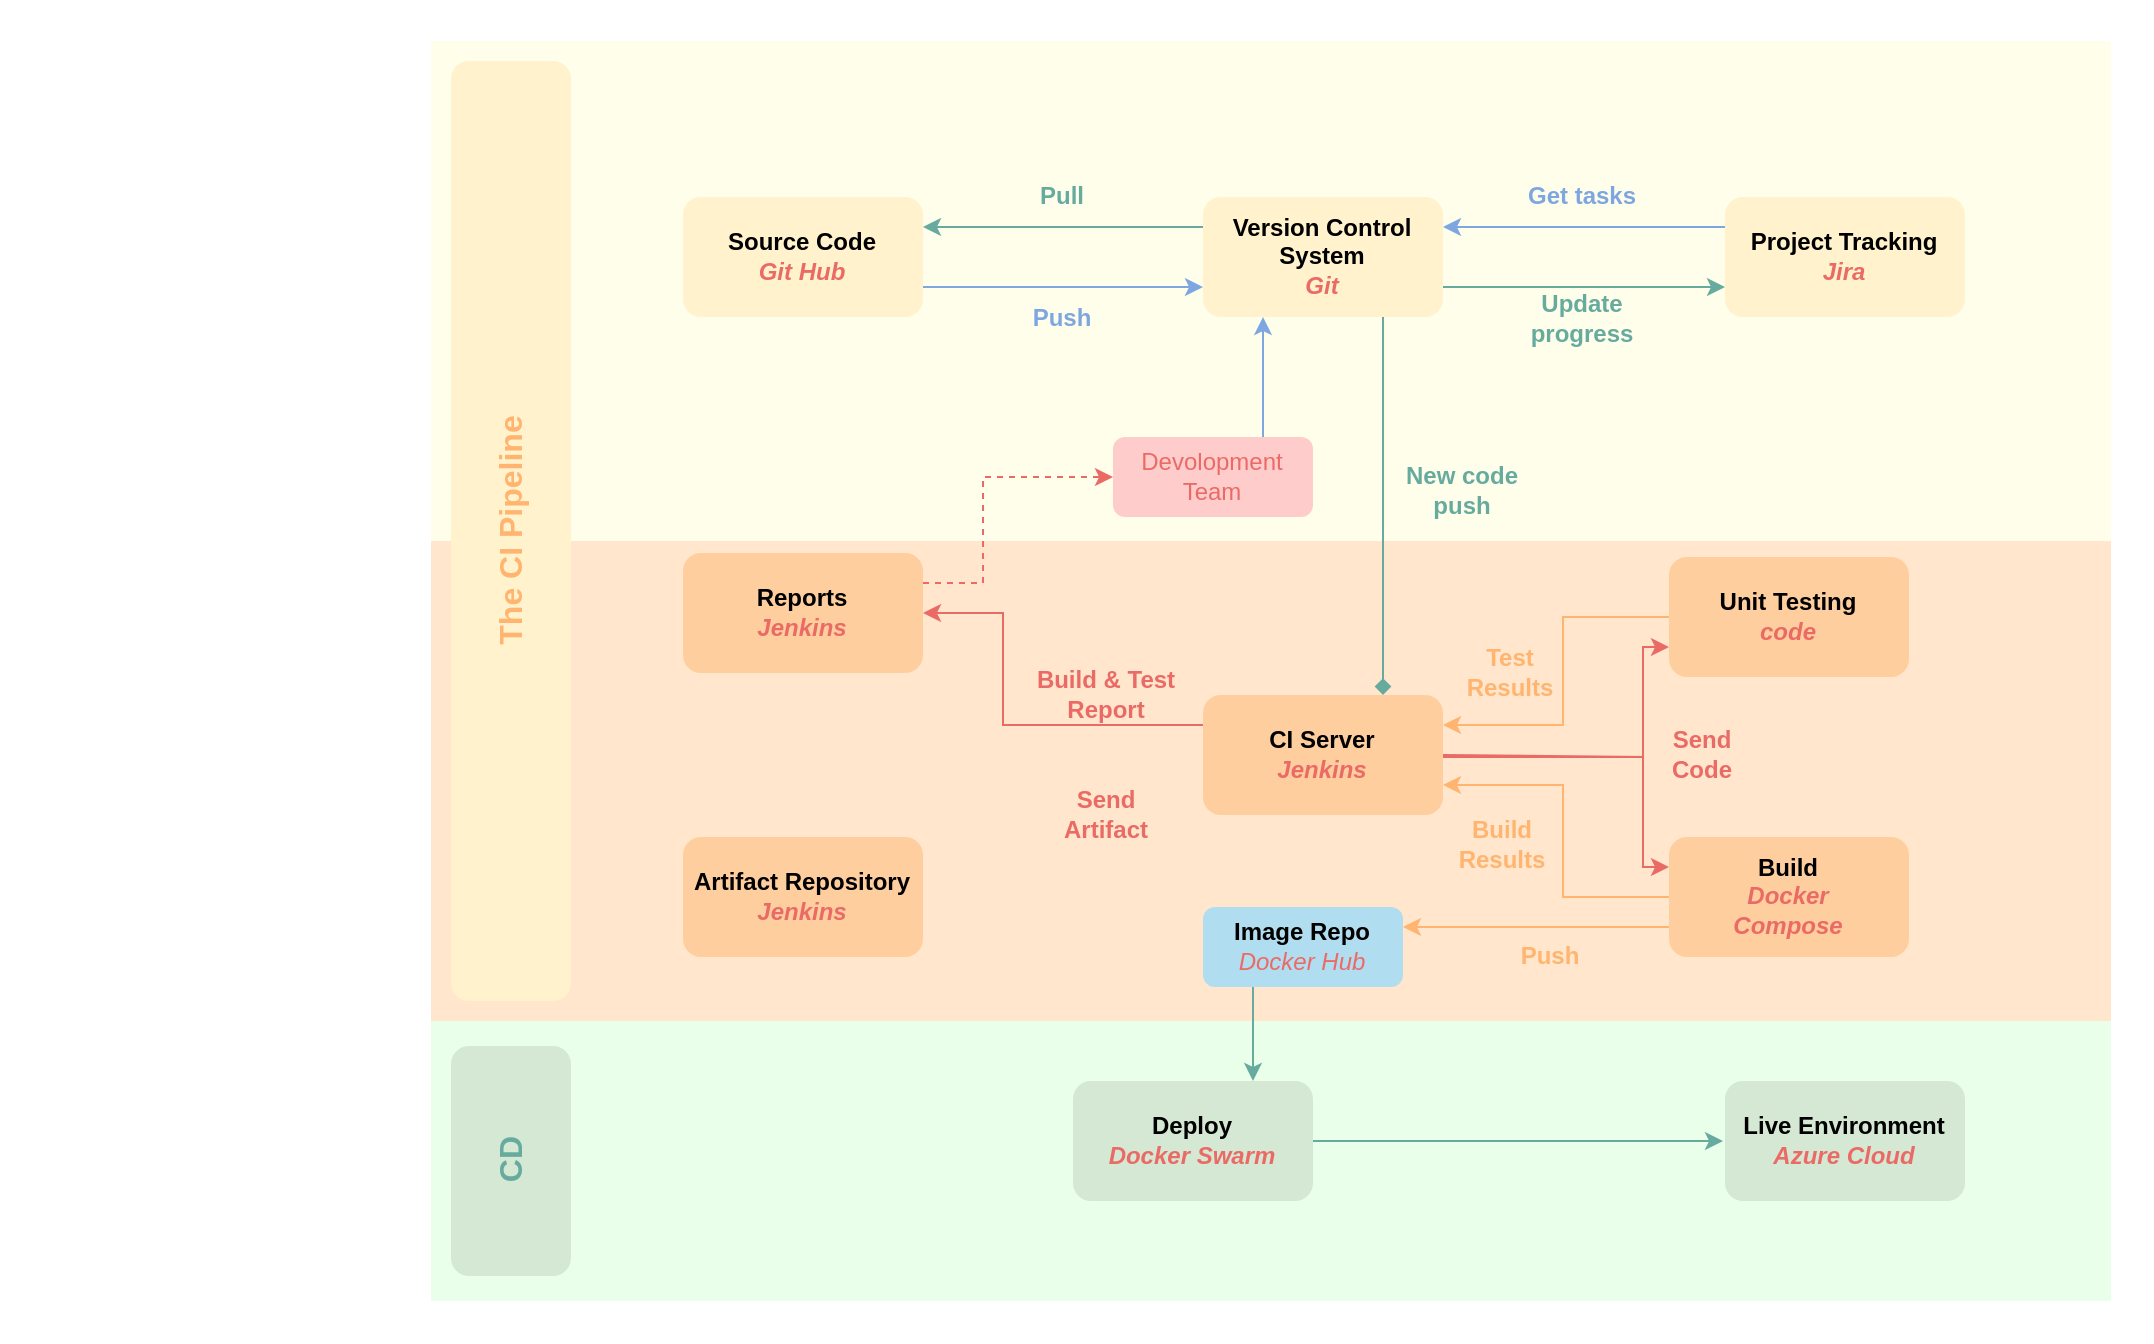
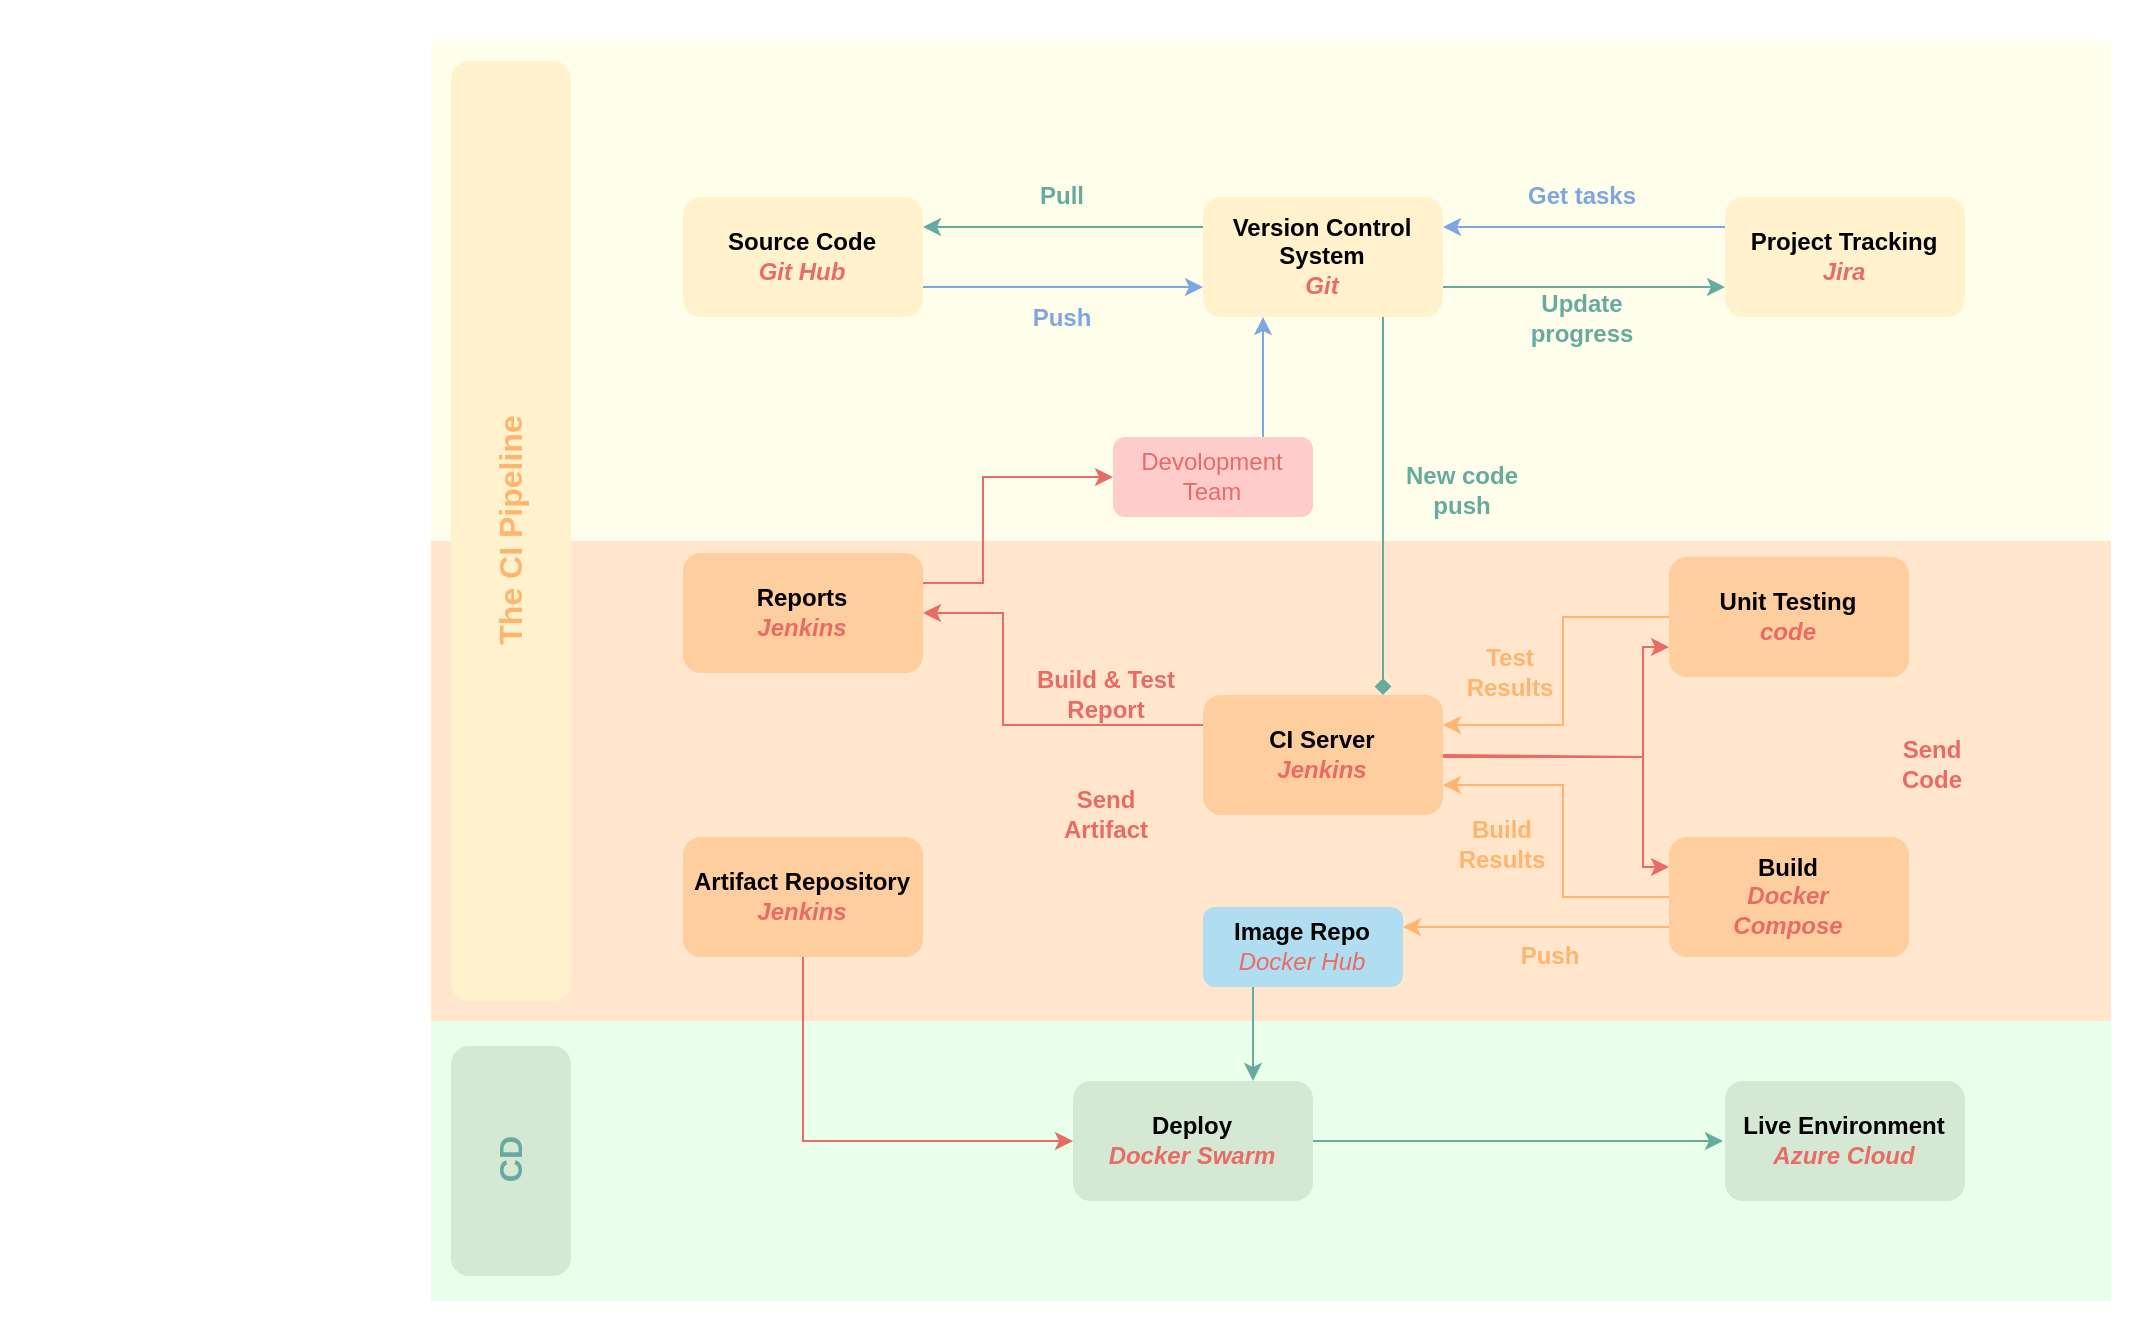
(983, 503) -> (983, 503)
(1703, 755) -> (1933, 765)
none -> (839, 1141)
